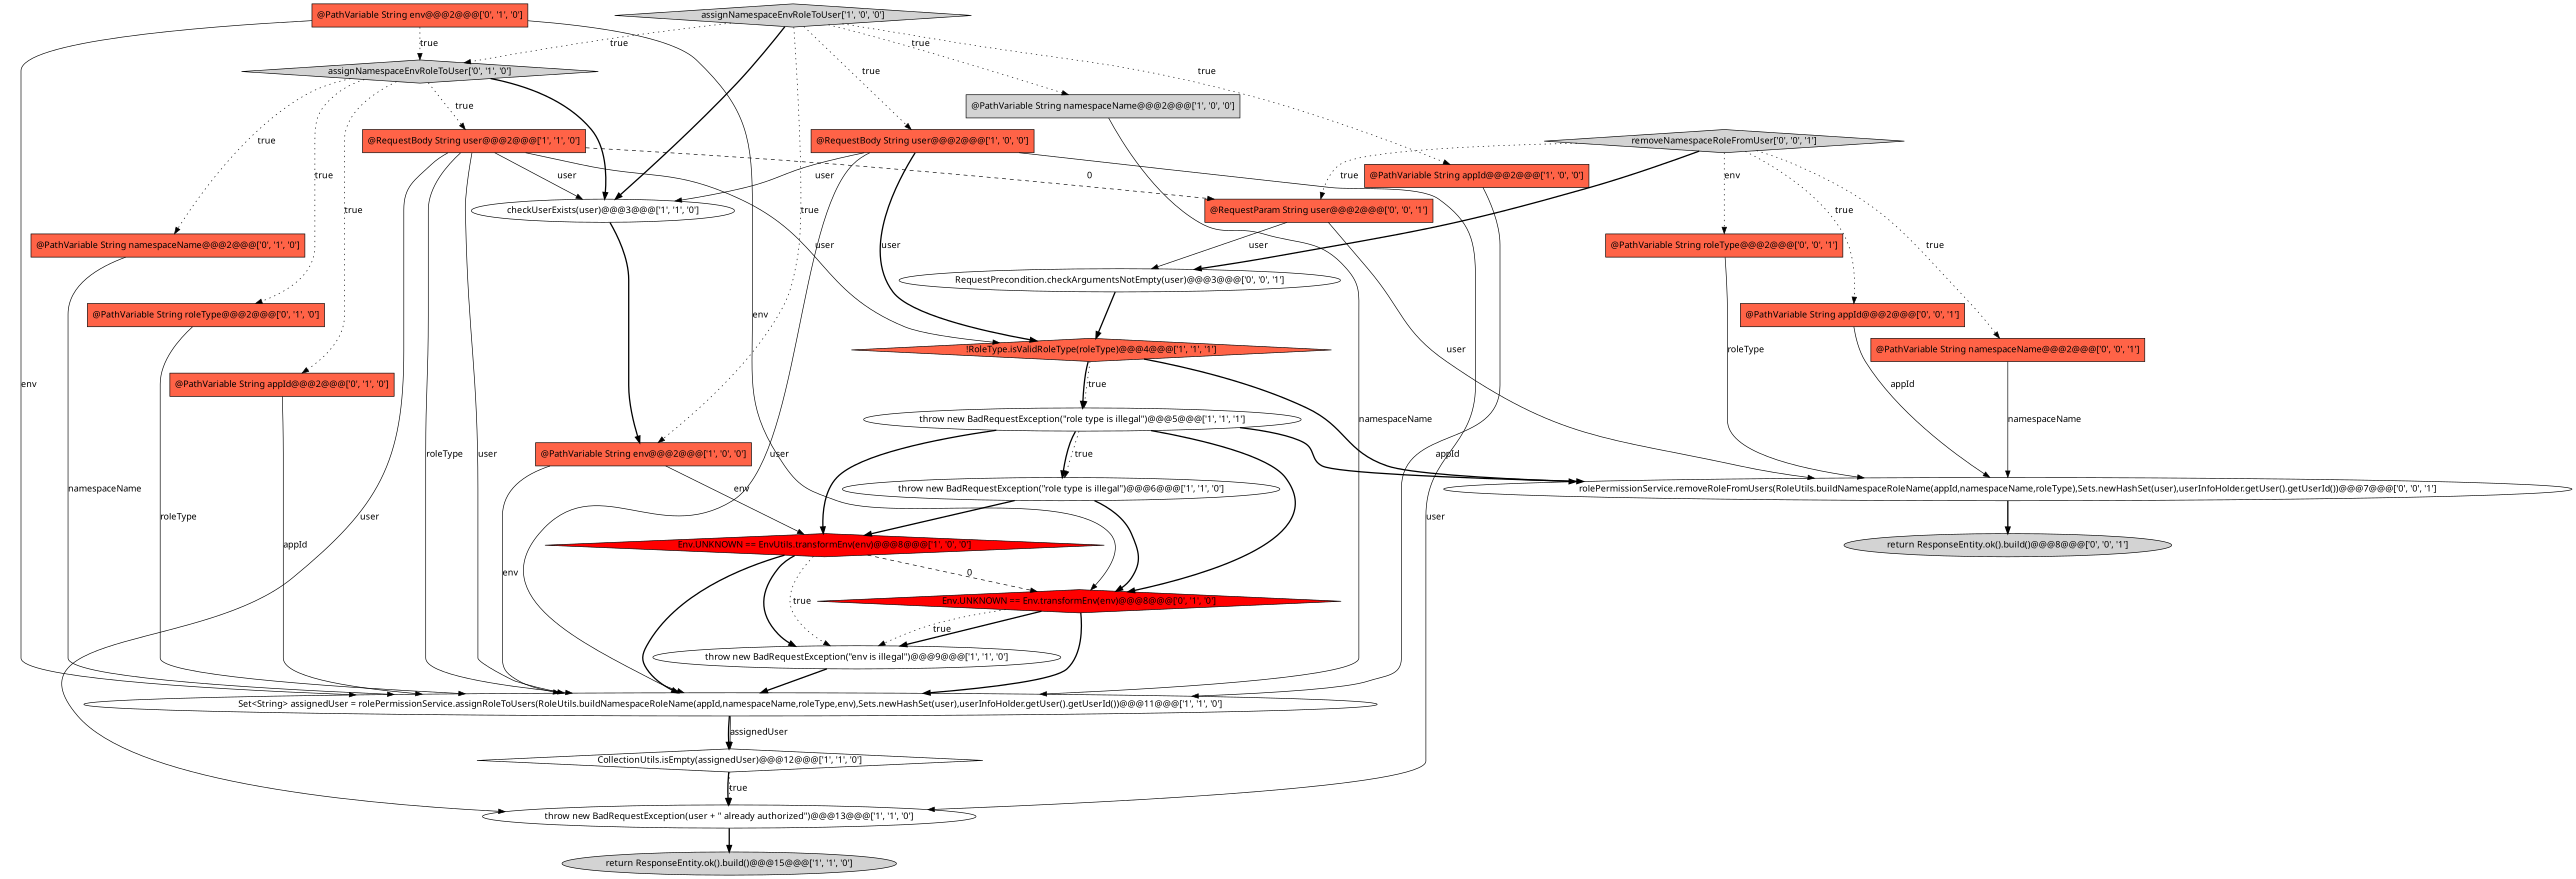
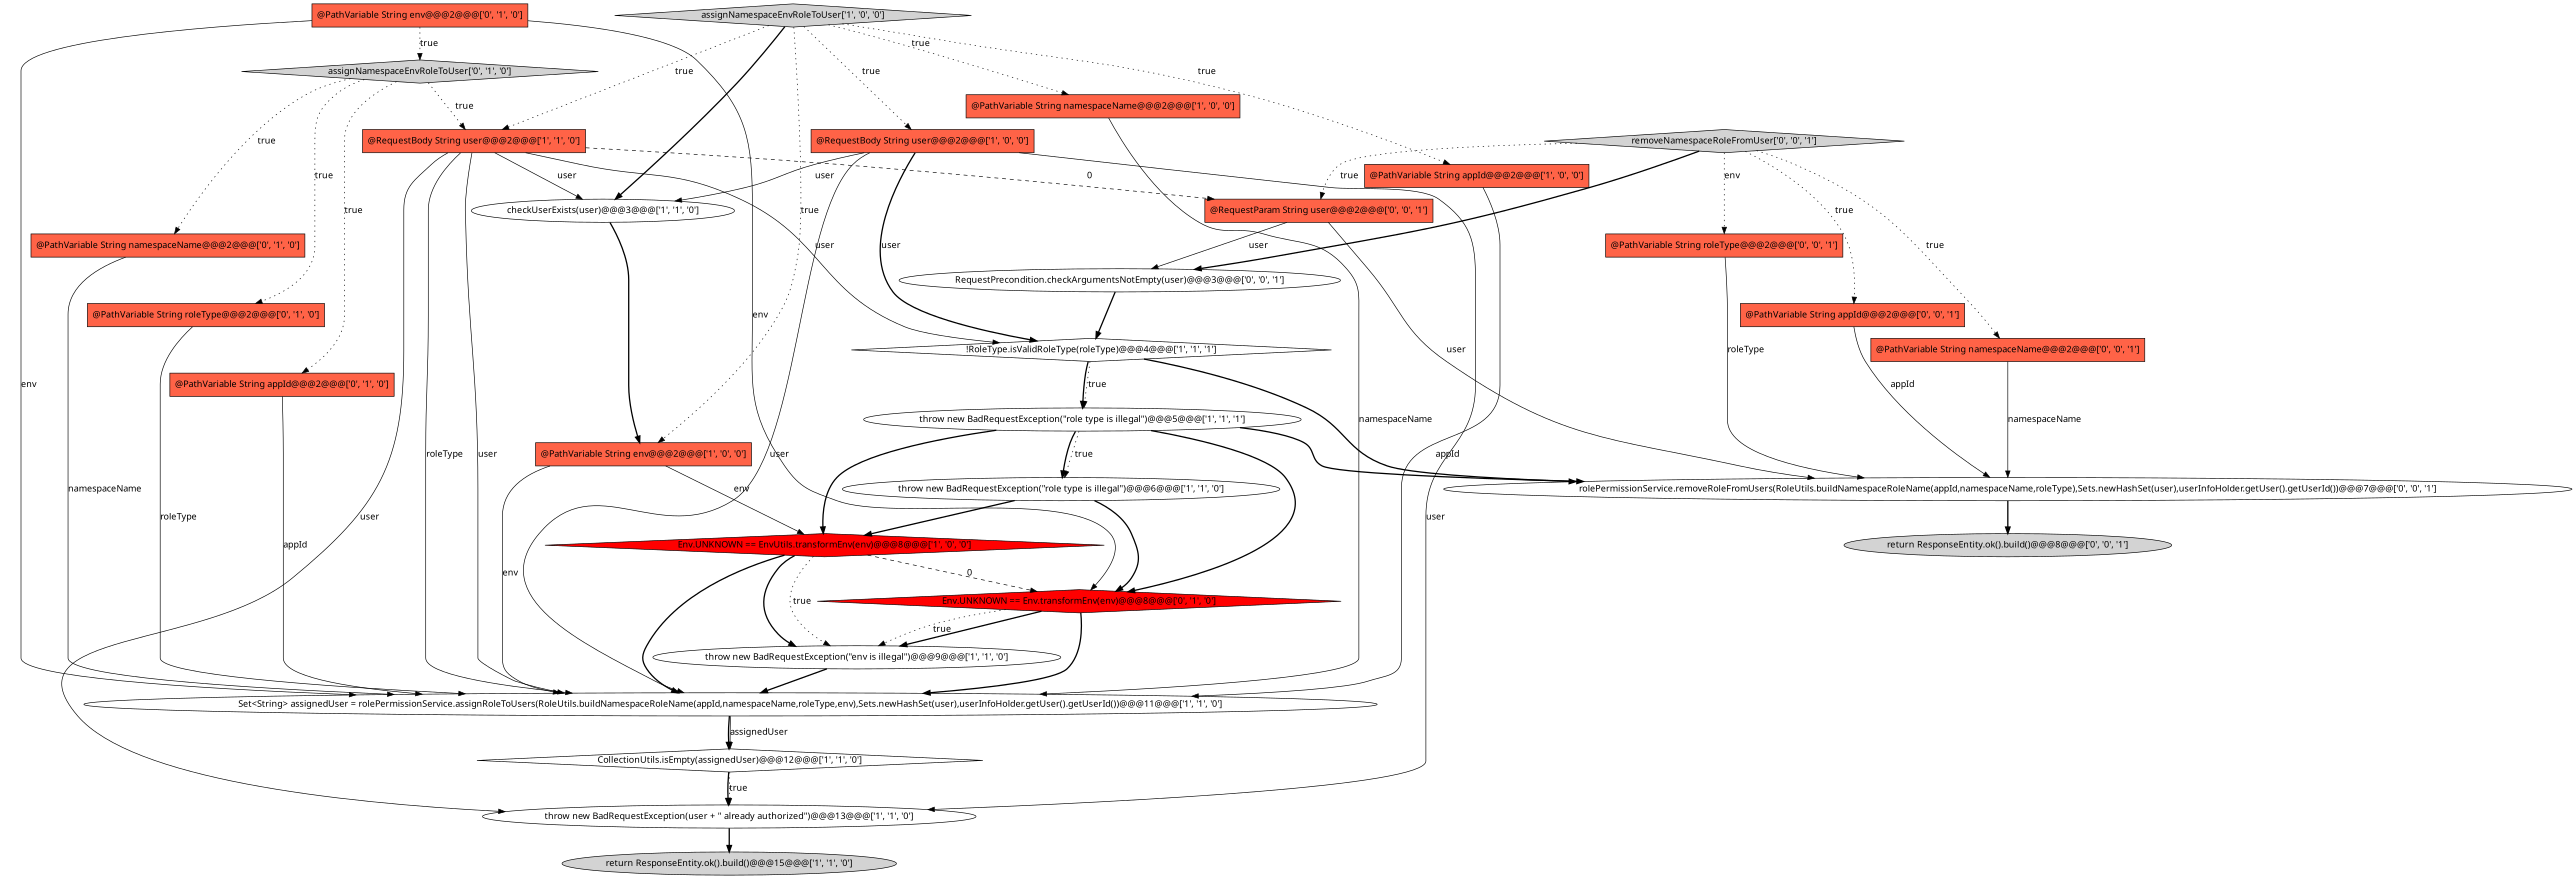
(600, 40) -> (639, 76)
(1103, 106) -> (1103, 106)
(574, 113) -> none
(1091, 350) -> (1091, 350)
